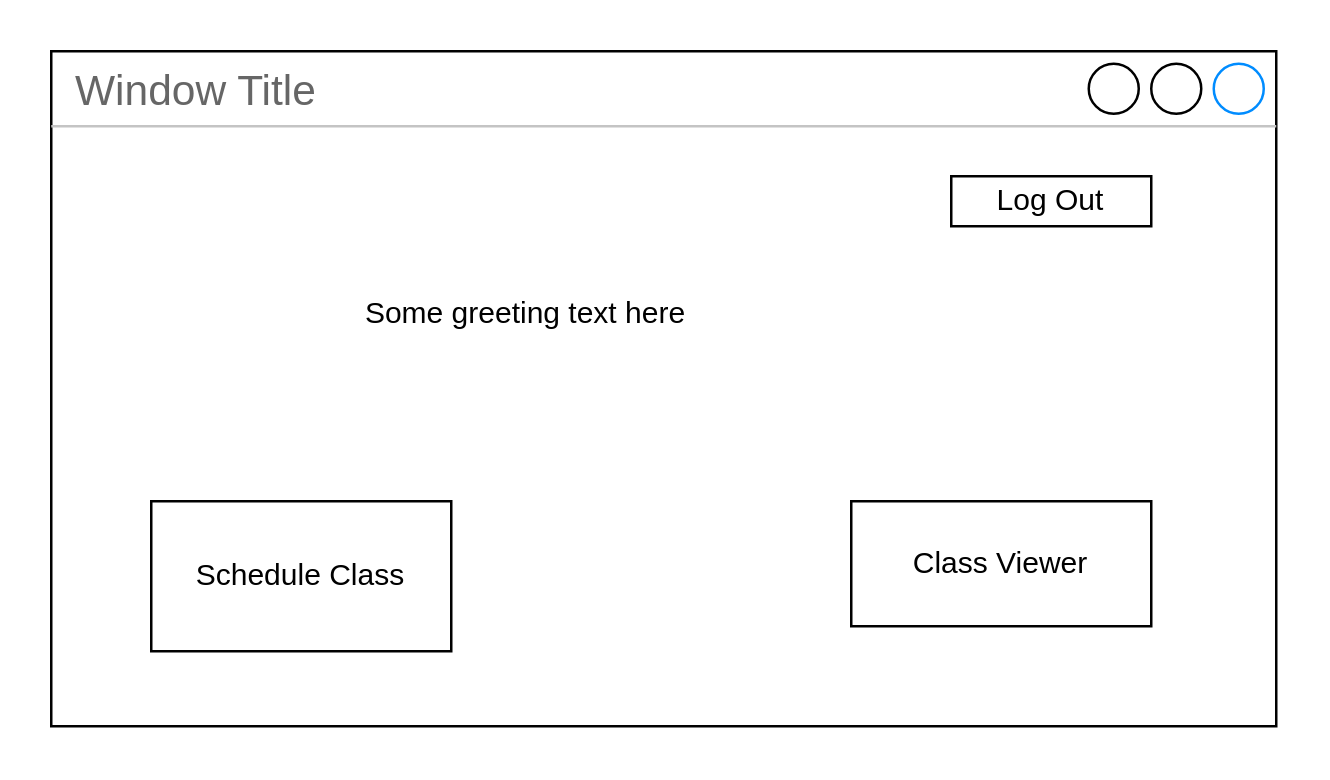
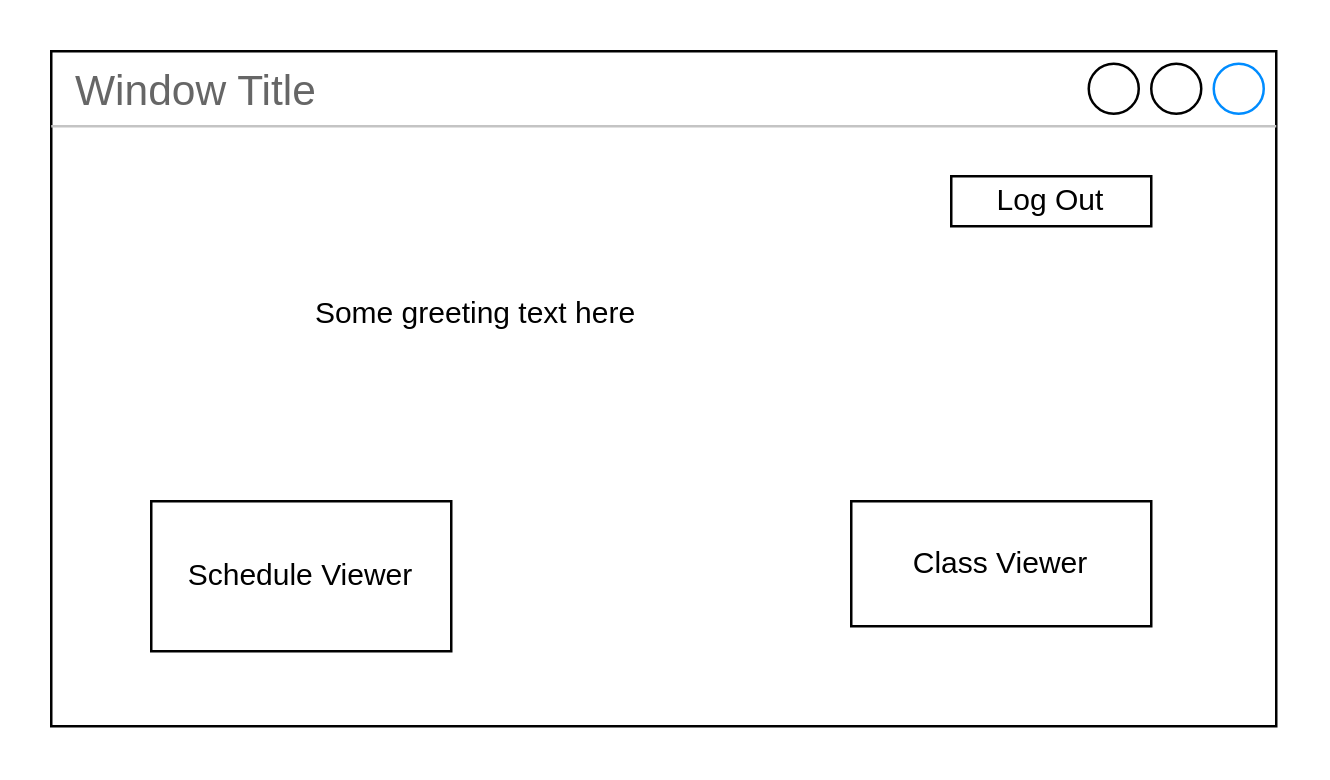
(526, 314) -> (476, 314)
(301, 576) -> (301, 576)
